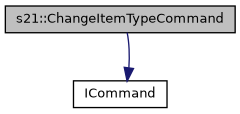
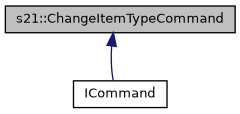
(129, 50) -> (111, 64)
